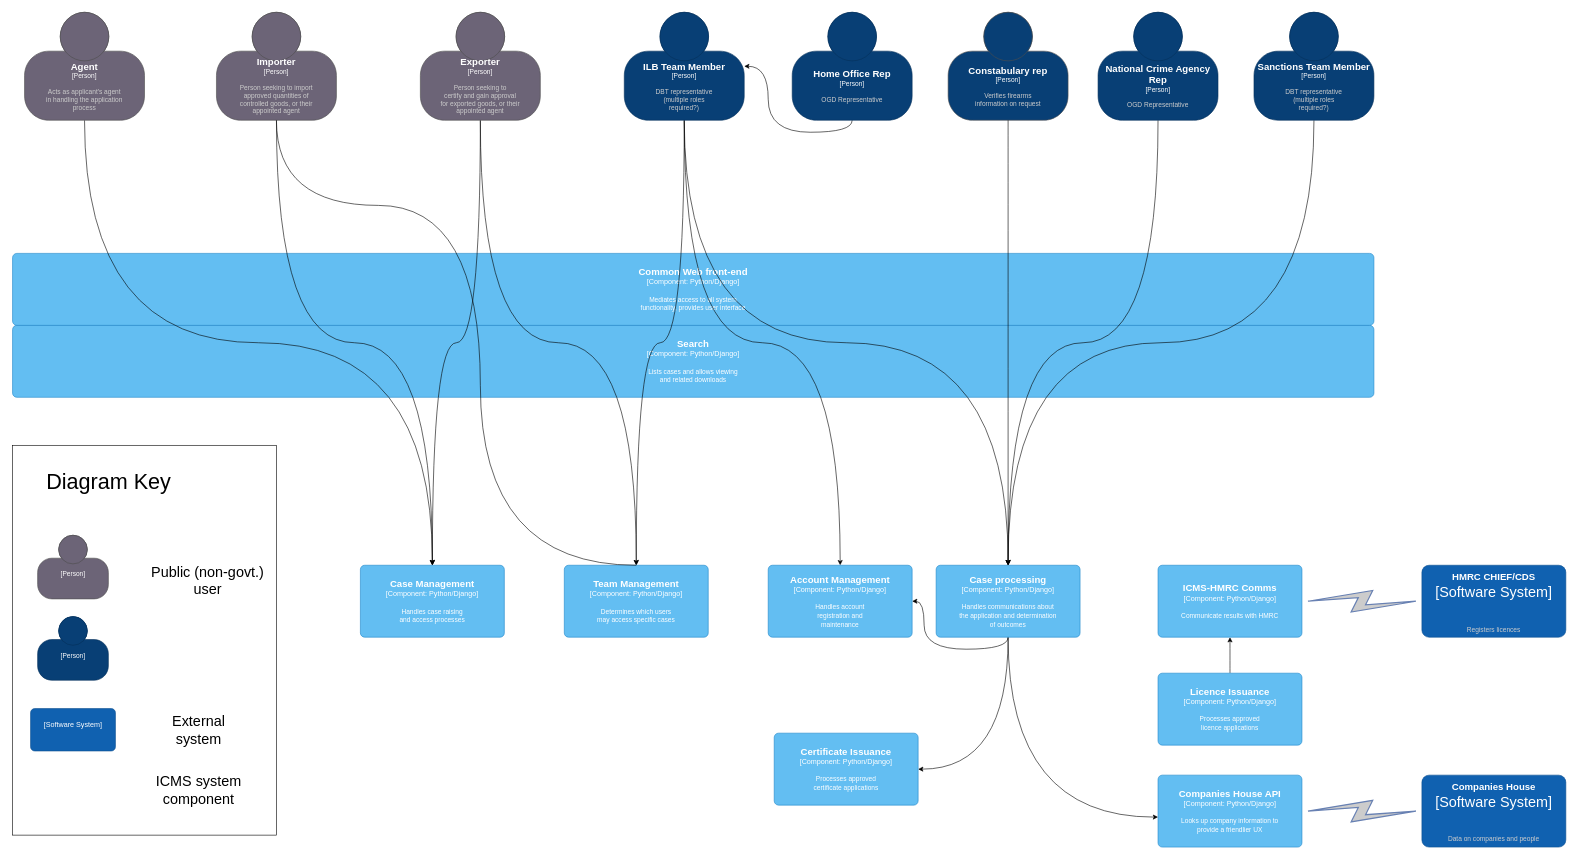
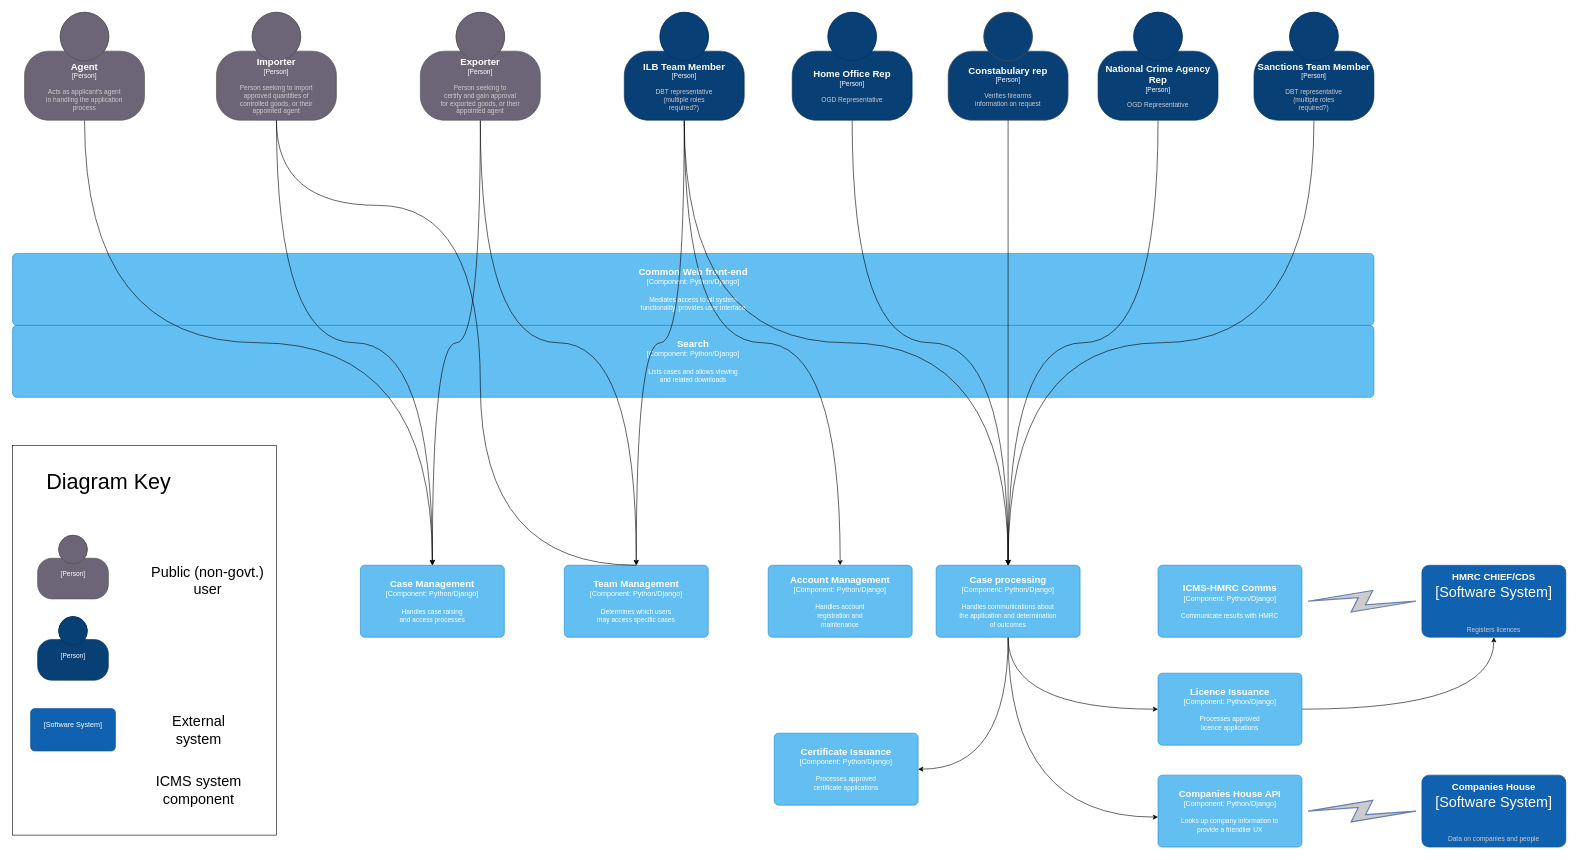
(777, 123) -> (901, 333)
(1230, 642) -> (1415, 701)
(936, 644) -> (1078, 702)
